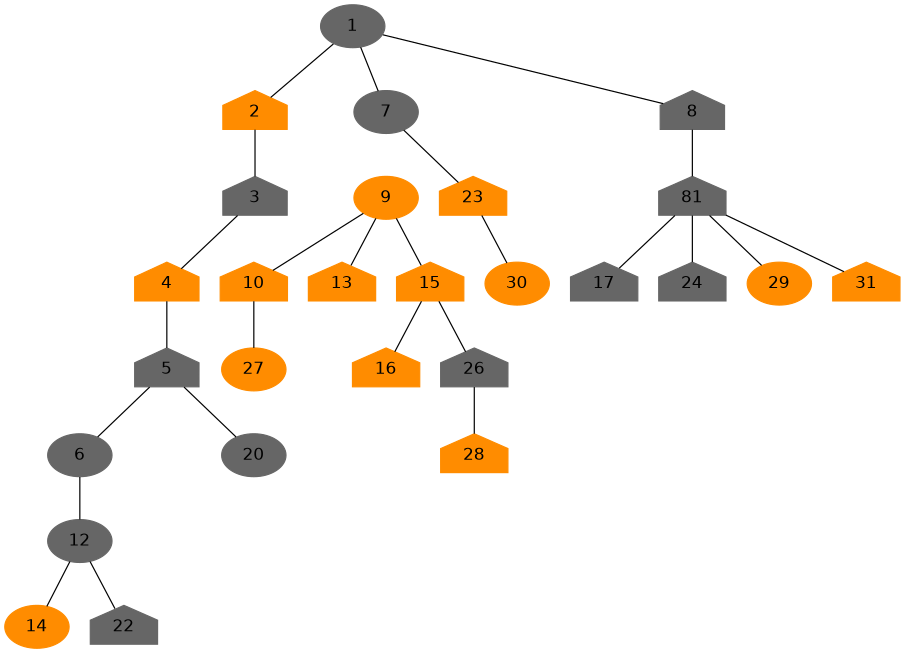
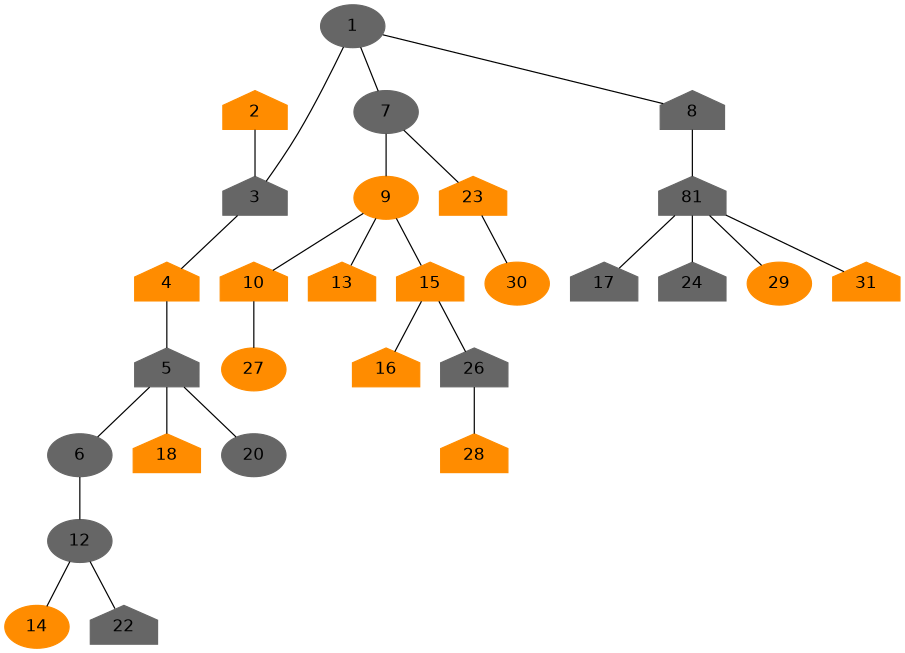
(302, 71) -> (308, 116)
none -> (386, 155)
none -> (167, 455)
